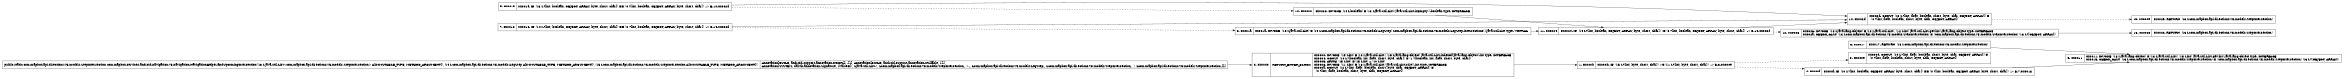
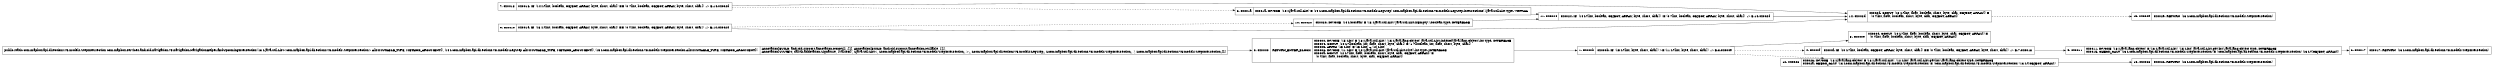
(1776, 32) -> (1778, 56)
(2059, 51) -> (2344, 50)
(1790, 61) -> (1788, 44)
